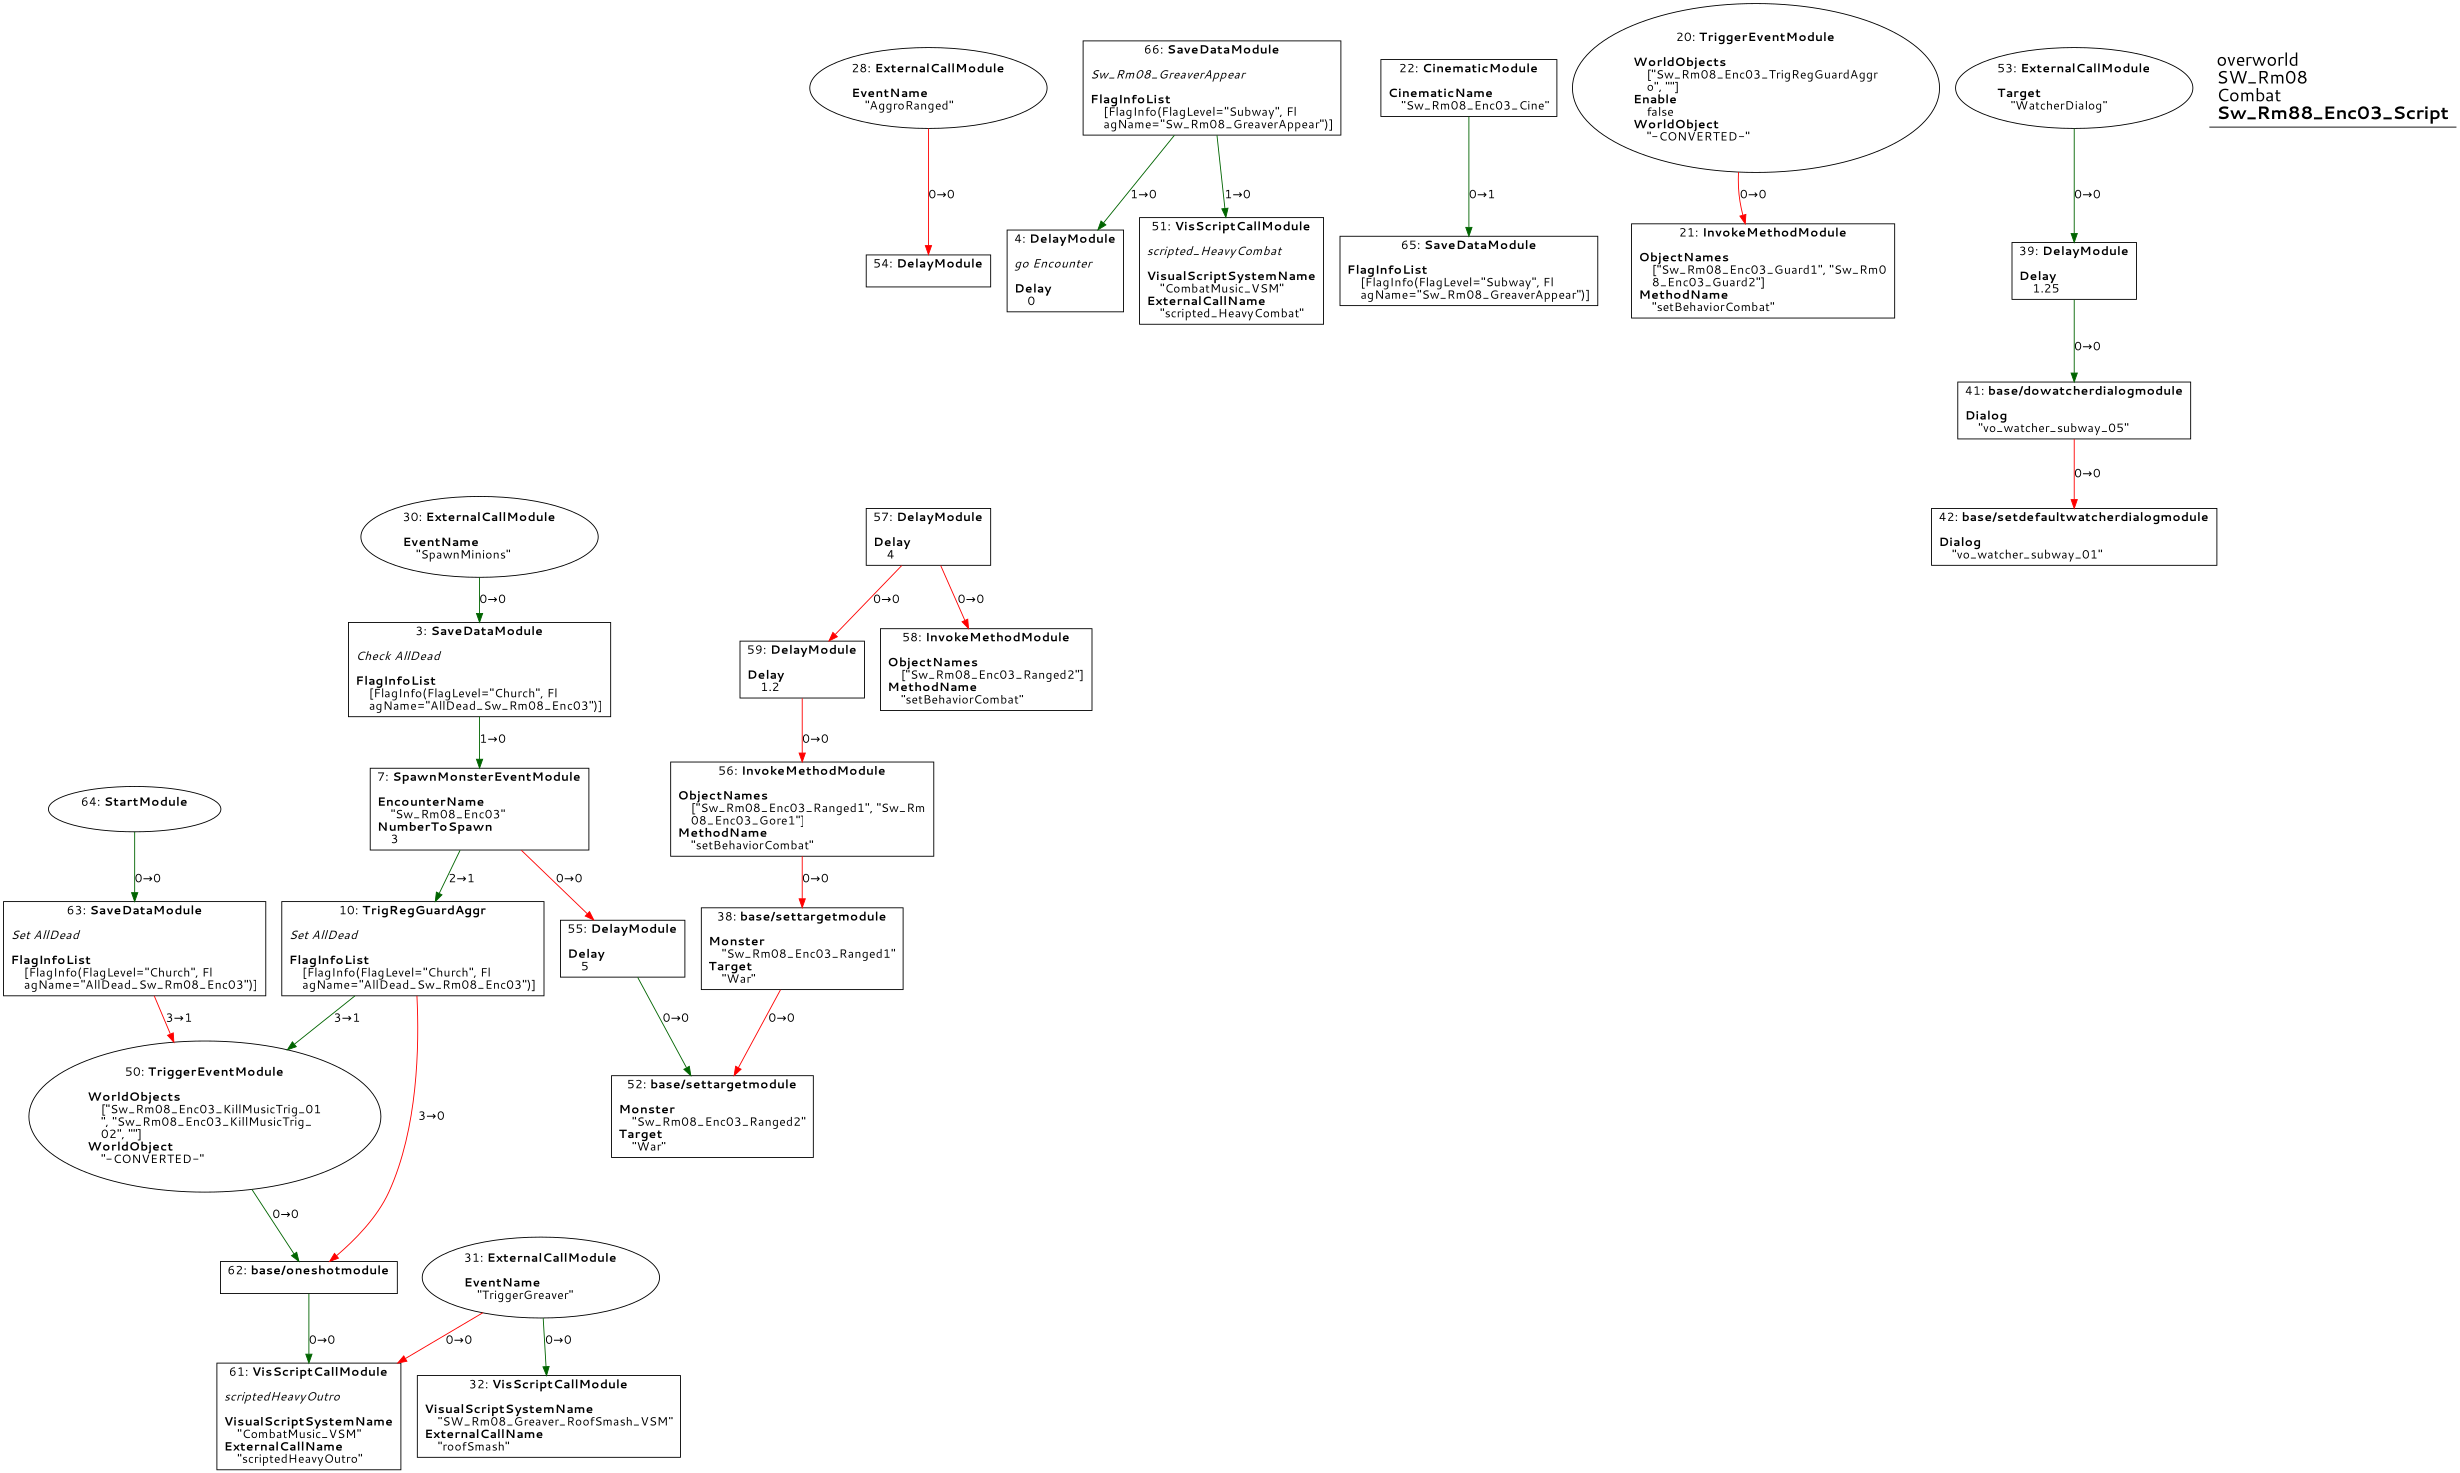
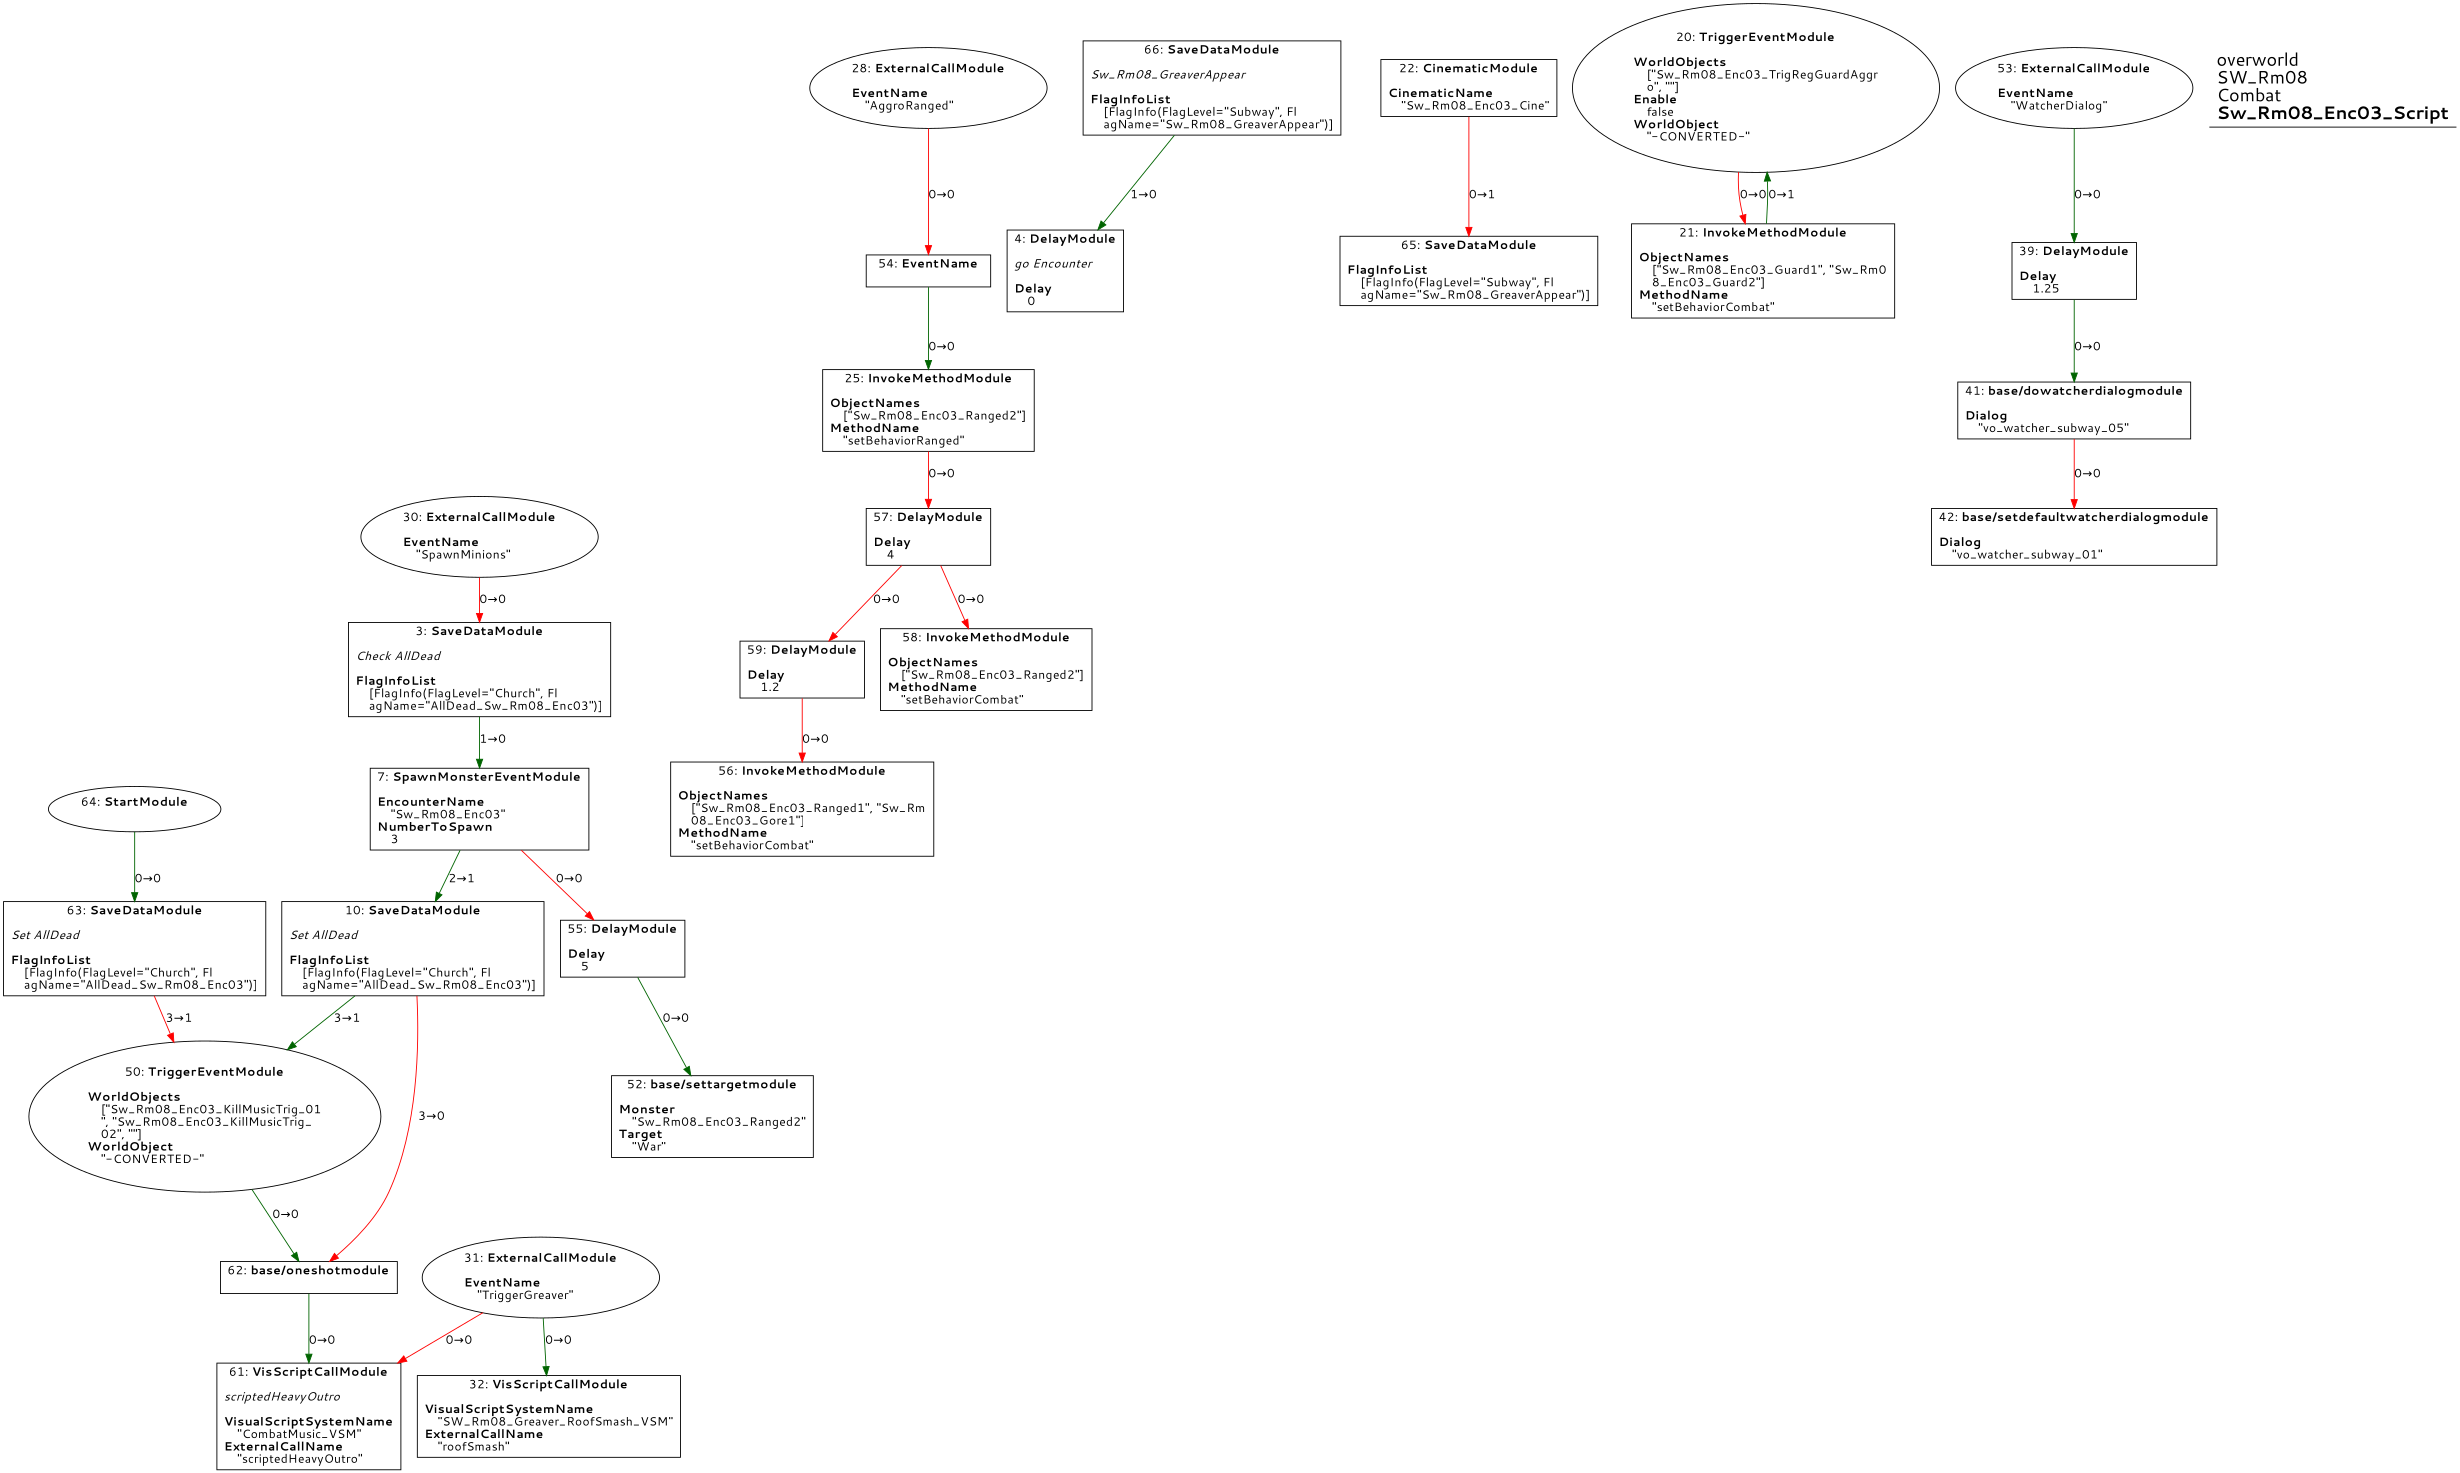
(2020, 93) -> (2036, 93)
(2333, 114) -> (2333, 114)
(1469, 172) -> (1469, 172)
none -> (1768, 202)
(940, 264) -> (940, 264)
(1232, 271) -> none
none -> (928, 410)
(480, 595) -> (480, 595)
(424, 910) -> (424, 910)
(802, 949) -> none
